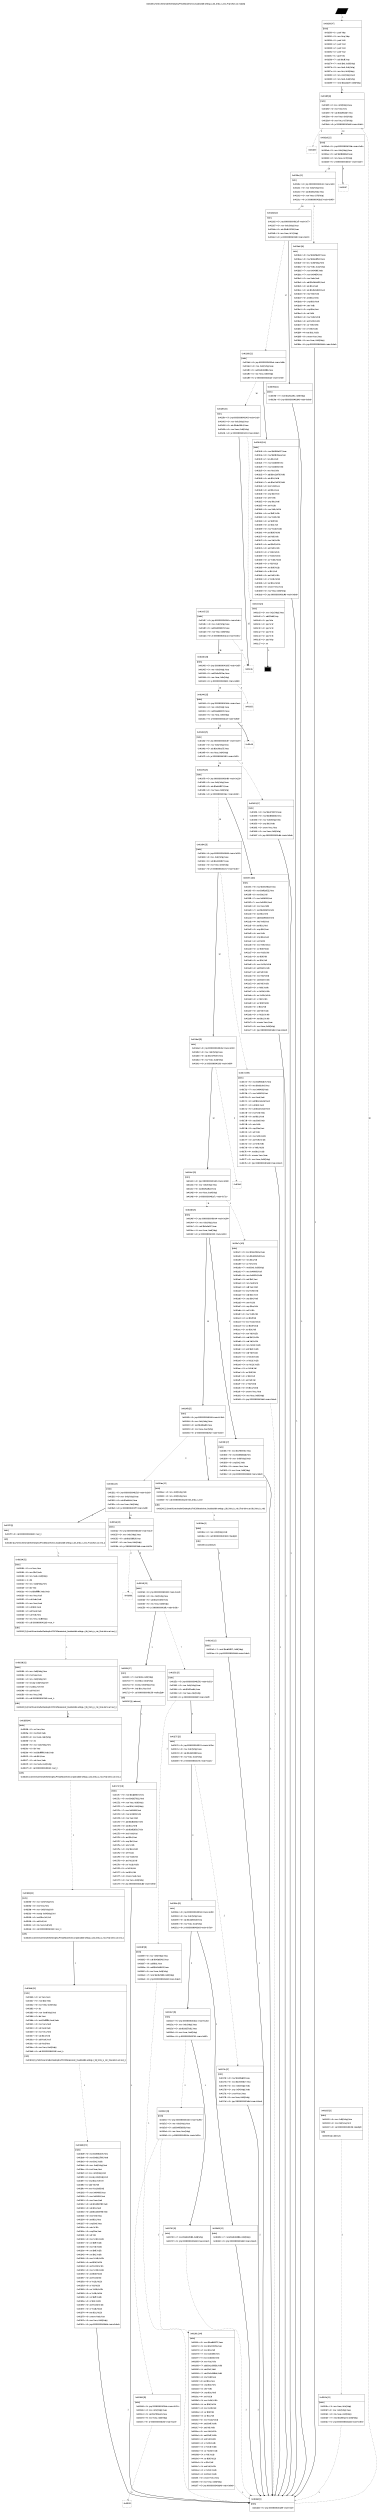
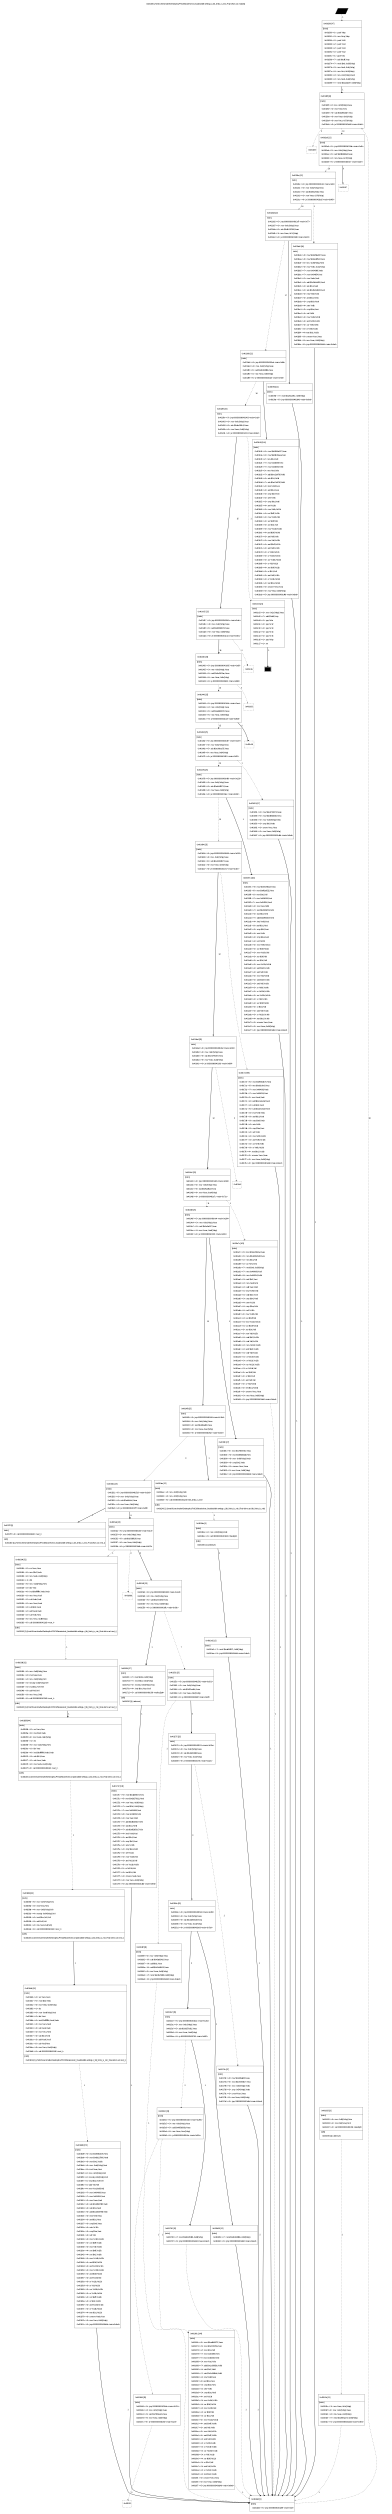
(243, 551) -> (229, 522)
(57, 1551) -> (111, 1553)
